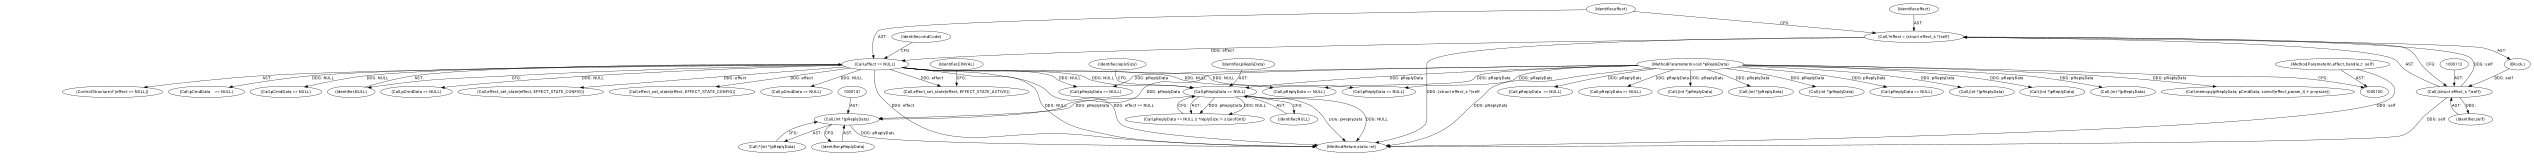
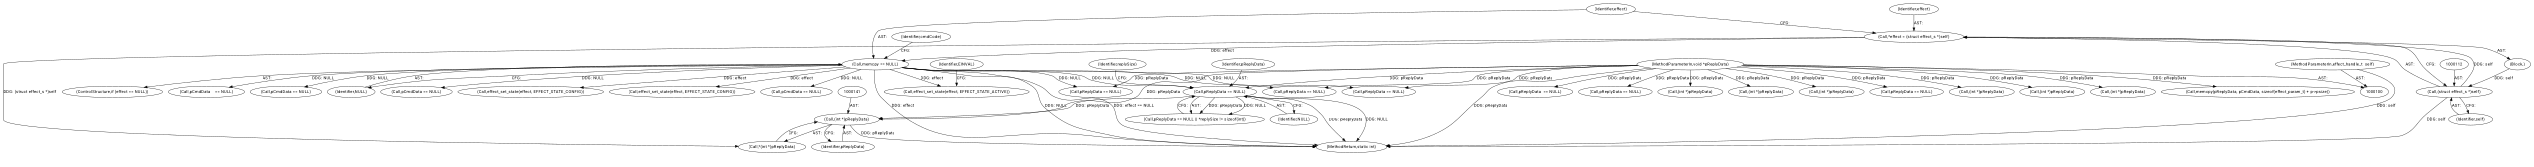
(1589, 43) -> (540, 51)
(875, 64) -> (875, 64)
(2324, 78) -> (2324, 78)
(2472, 106) -> (2472, 106)
